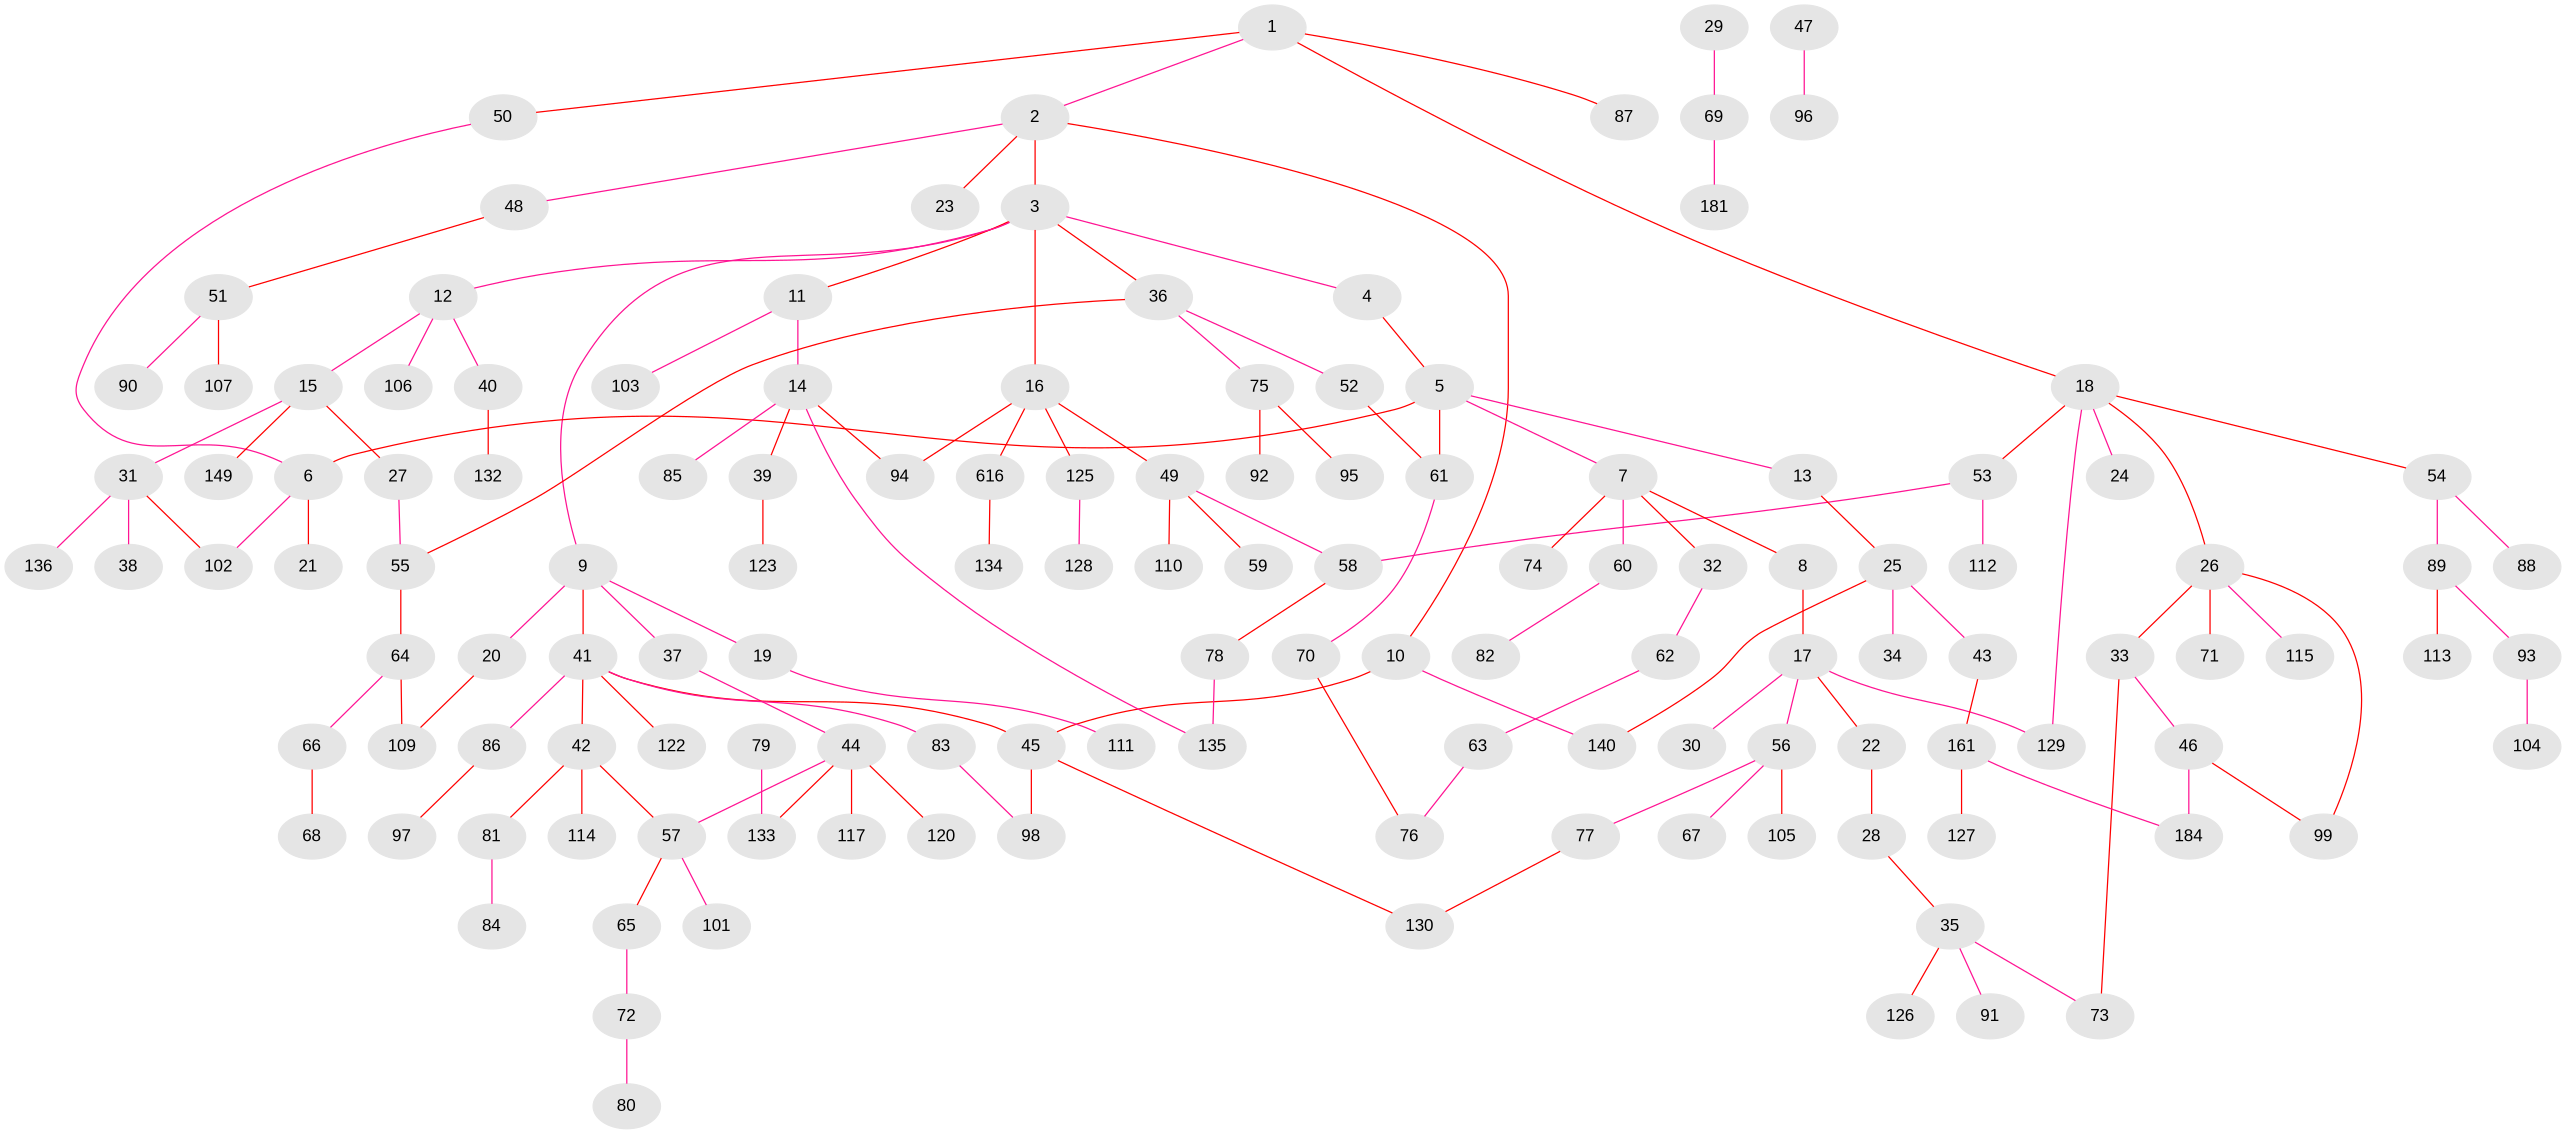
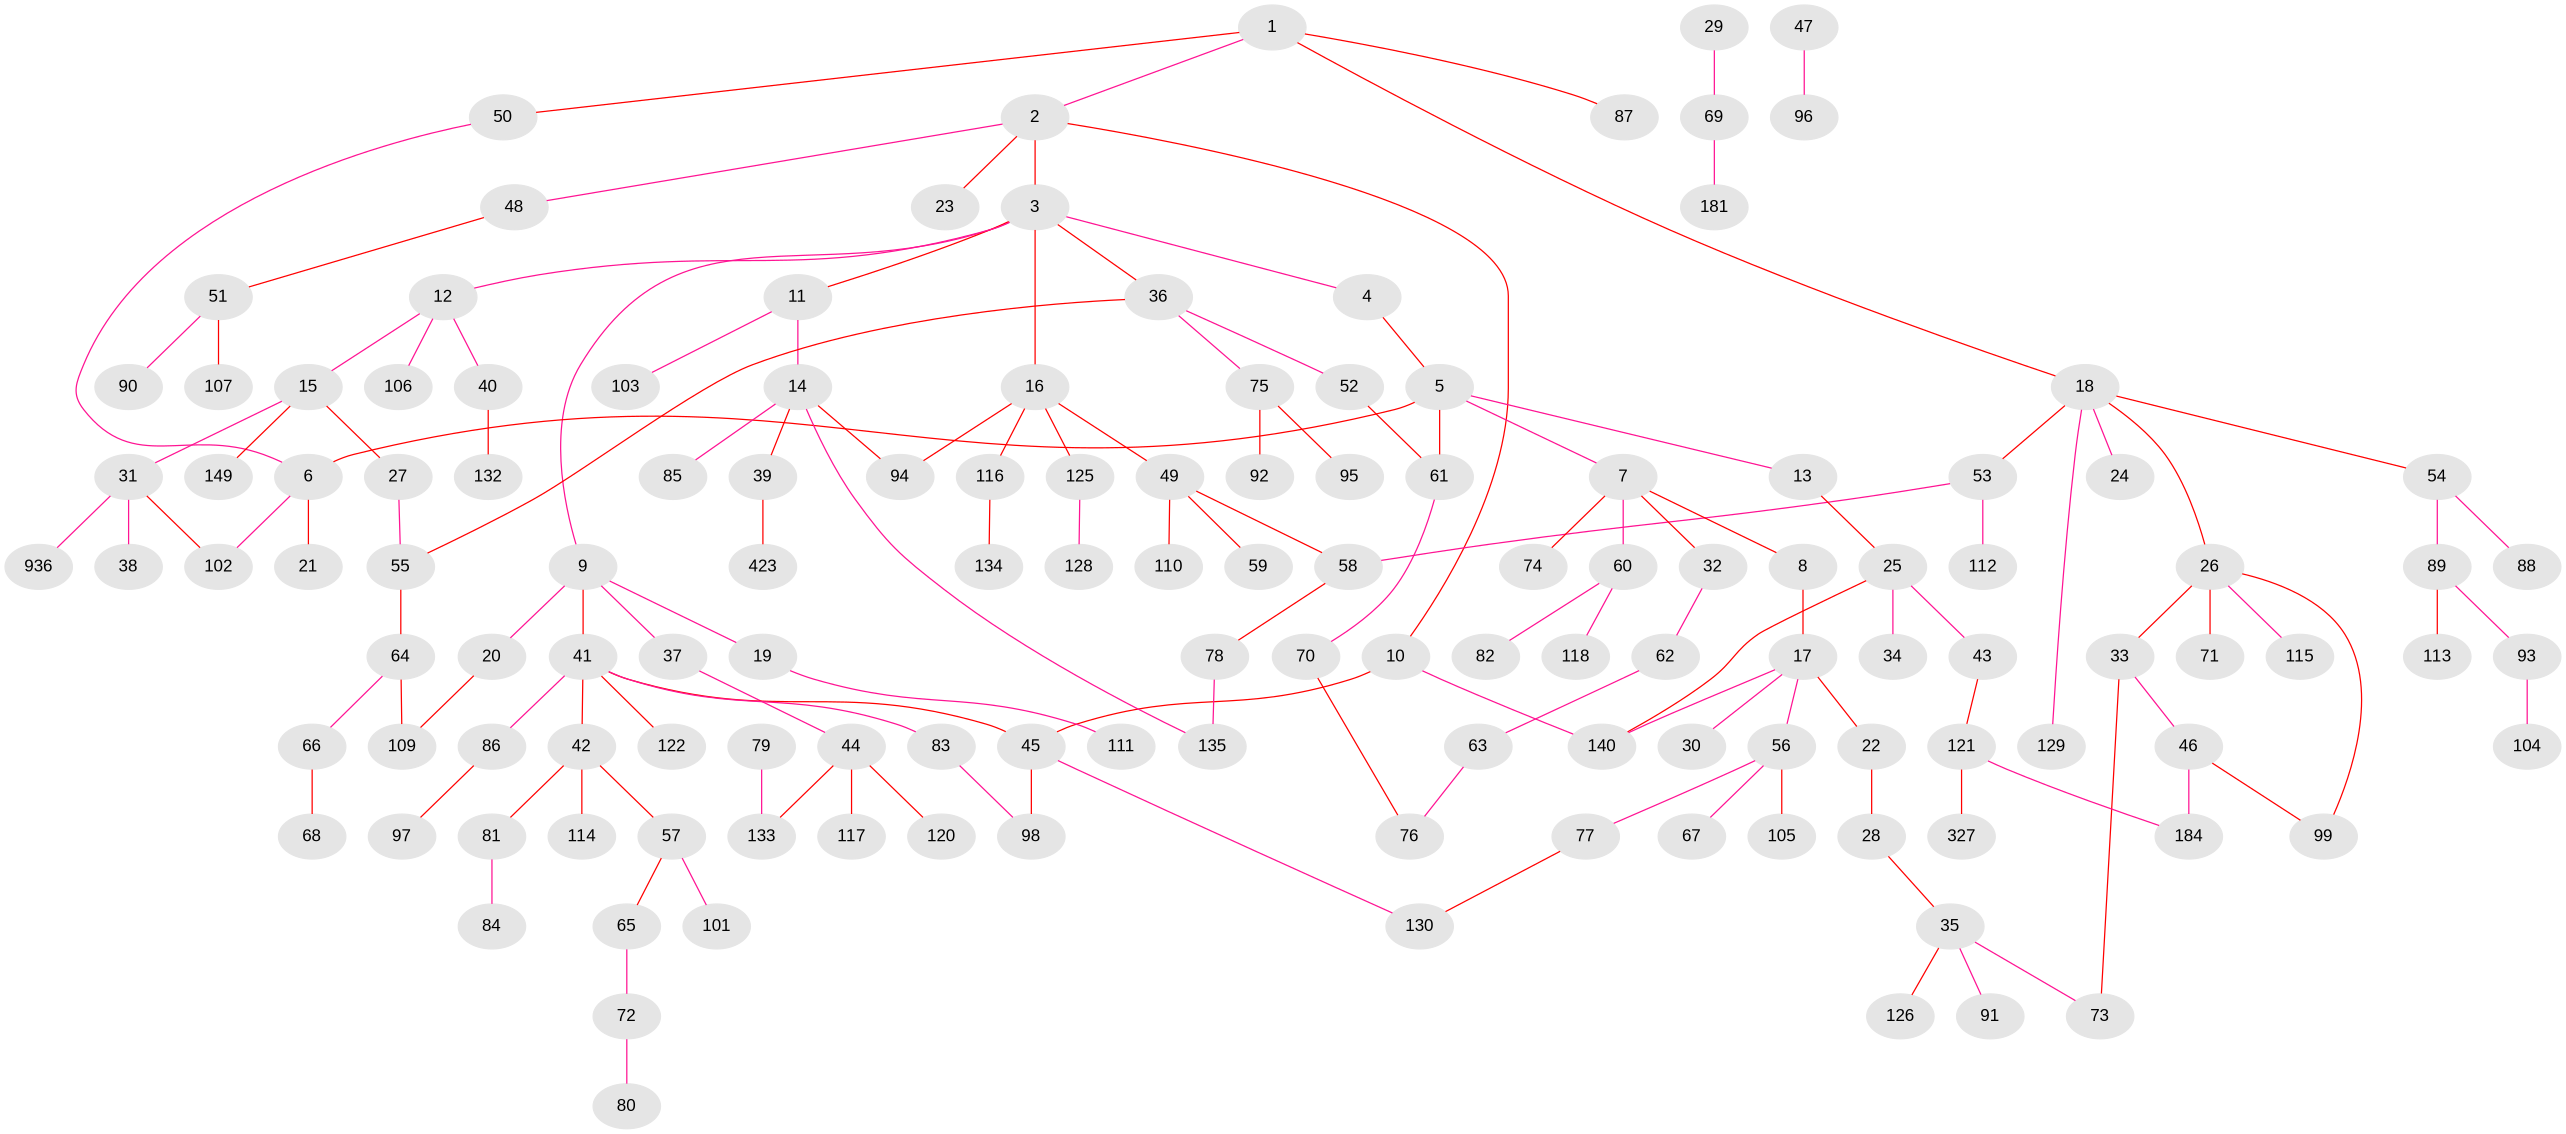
(990, 477) -> (990, 477)
(1259, 522) -> (1259, 522)
(39, 567) -> (39, 567)
(763, 567) -> (763, 567)
none -> (1576, 657)
(1927, 702) -> (1702, 701)
(1962, 747) -> (1962, 747)
(771, 787) -> none
(1225, 837) -> (1225, 837)
(1962, 837) -> (1962, 837)
